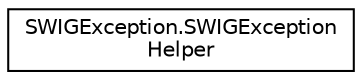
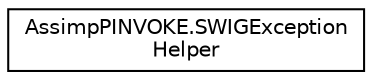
(181, 40) -> (186, 40)
